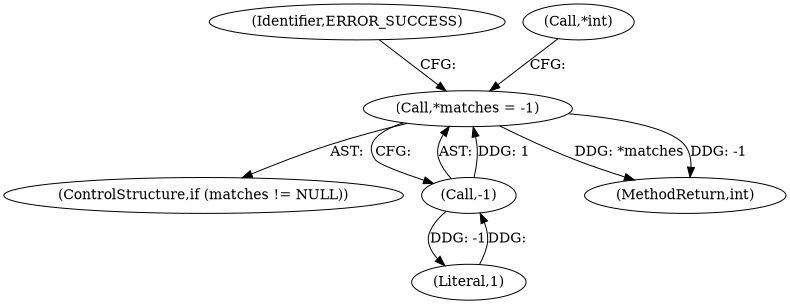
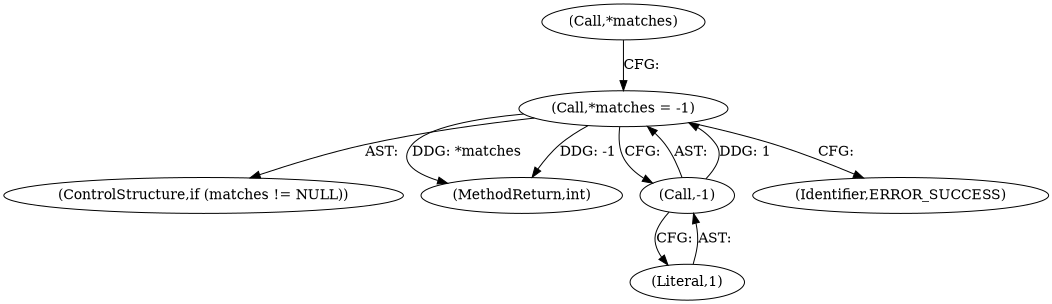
(579, 22) -> (623, 22)
(409, 62) -> (773, 144)
(458, 239) -> (677, 239)
(509, 239) -> (717, 239)
